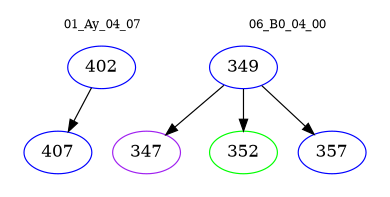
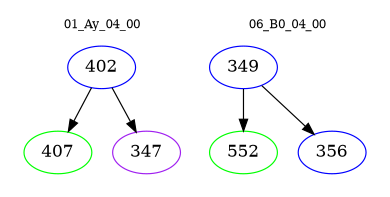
(102, 25) -> (102, 25)
(208, 99) -> (121, 105)
(58, 152) -> (58, 152)
(243, 152) -> (243, 152)
(332, 152) -> (332, 152)
